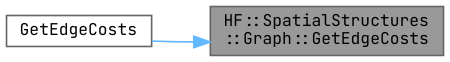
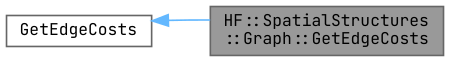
(173, 42) -> (189, 20)
